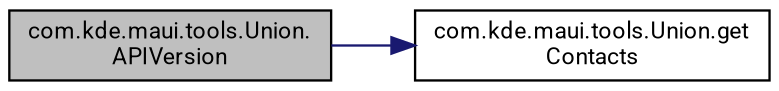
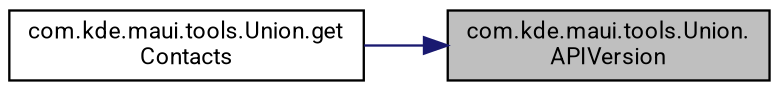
(361, 45) -> (394, 45)
